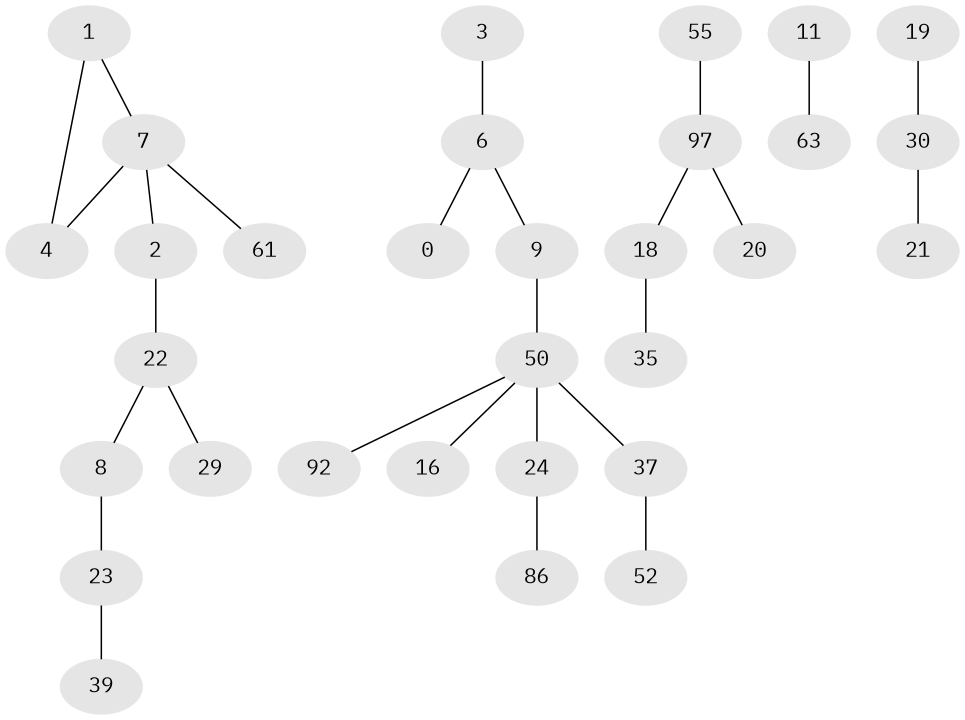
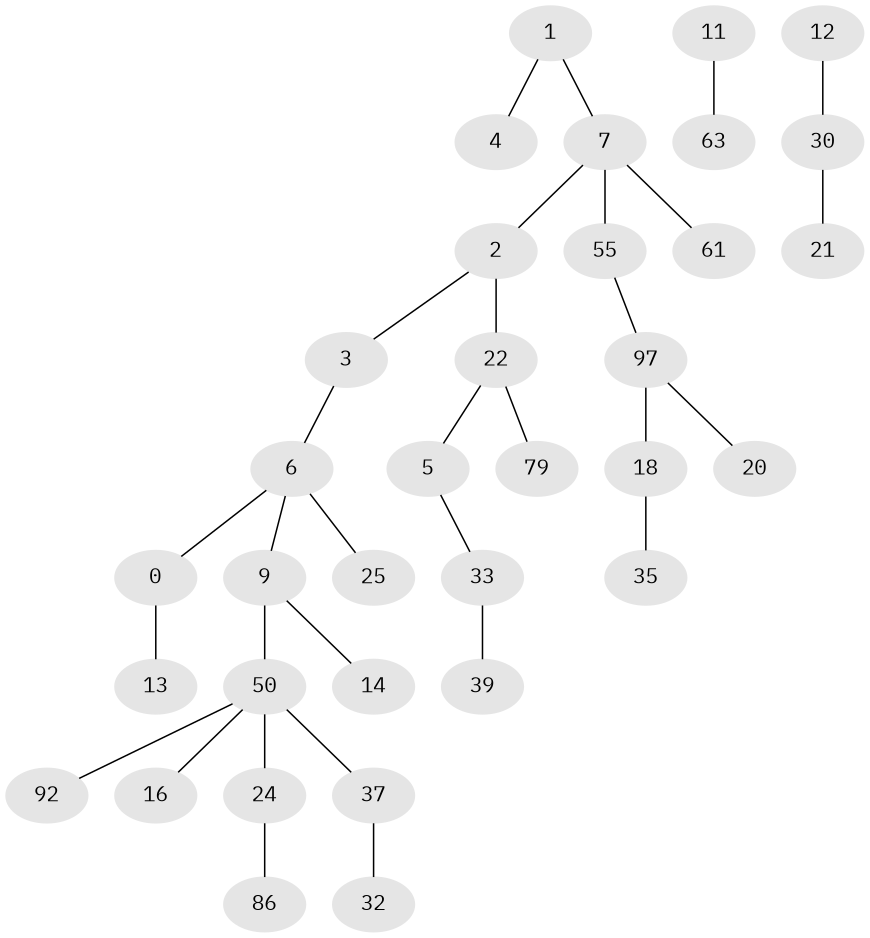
(918, 33) -> (823, 33)
(95, 197) -> (605, 197)
none -> (421, 306)
(101, 469) -> (428, 469)
(210, 469) -> (537, 469)
(101, 578) -> (482, 578)
none -> (374, 578)
(646, 578) -> (374, 904)
none -> (156, 687)
none -> (374, 687)
